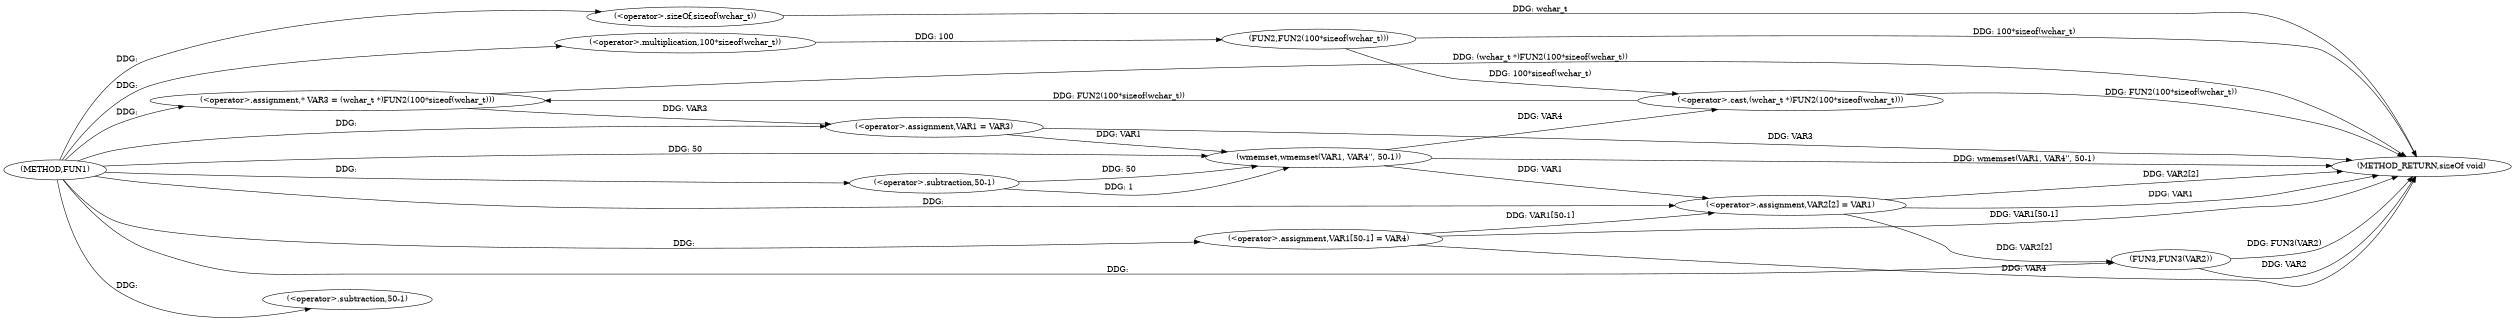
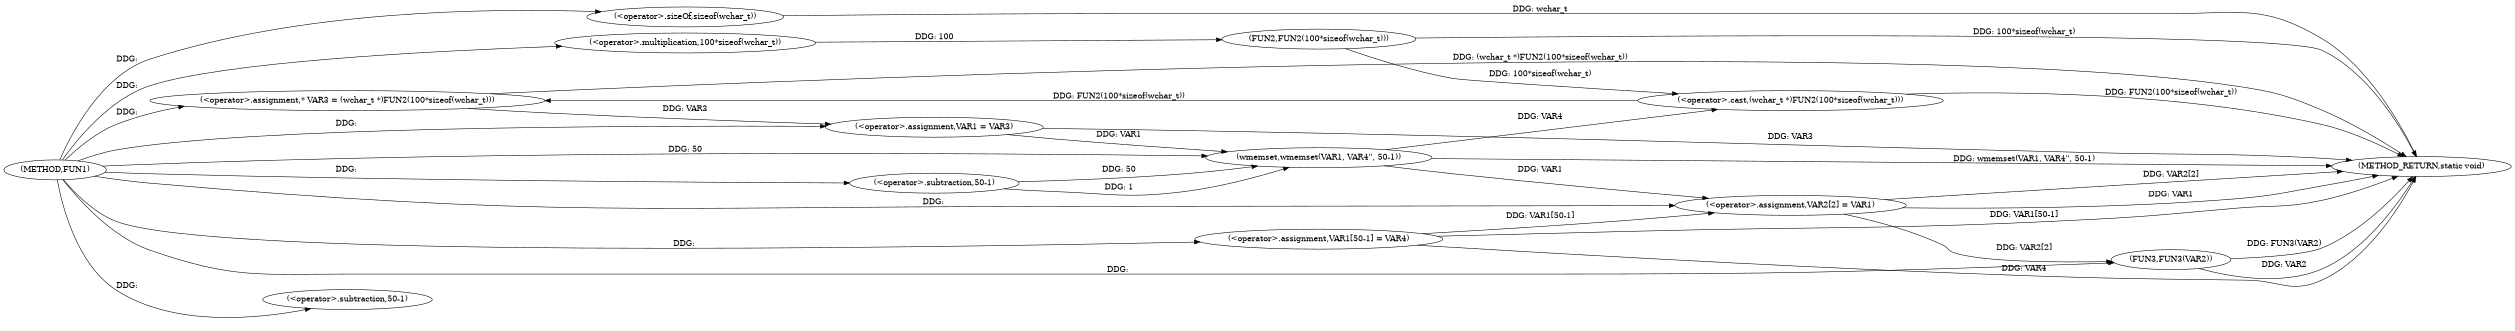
(2421, 167) -> (2421, 167)
